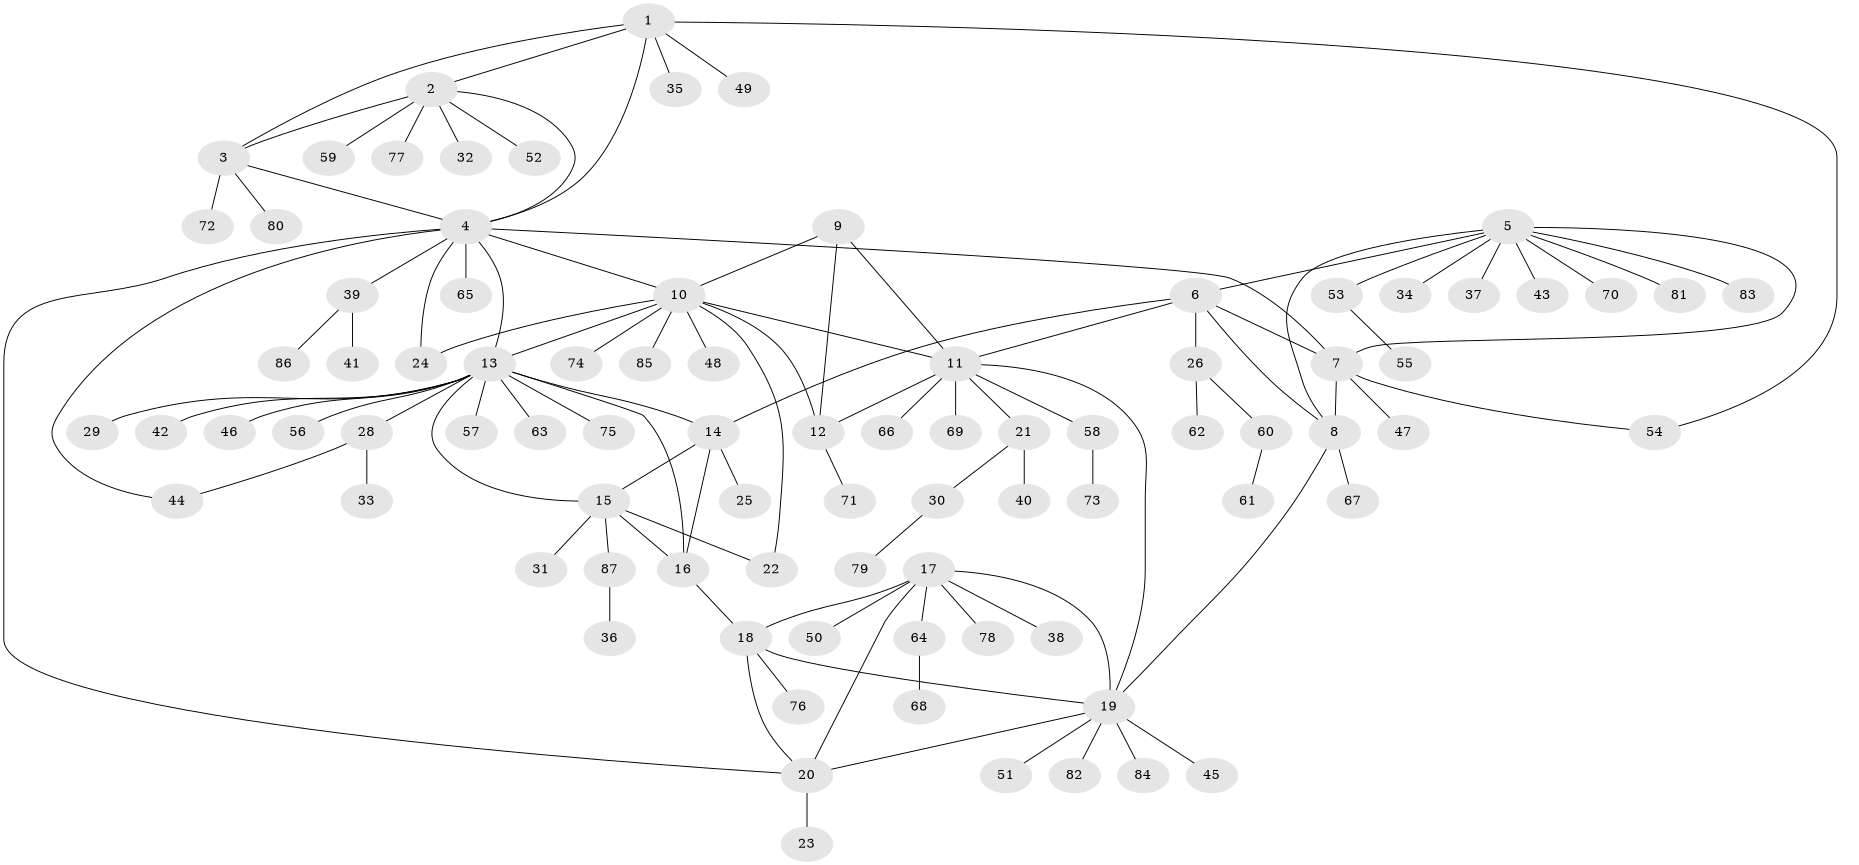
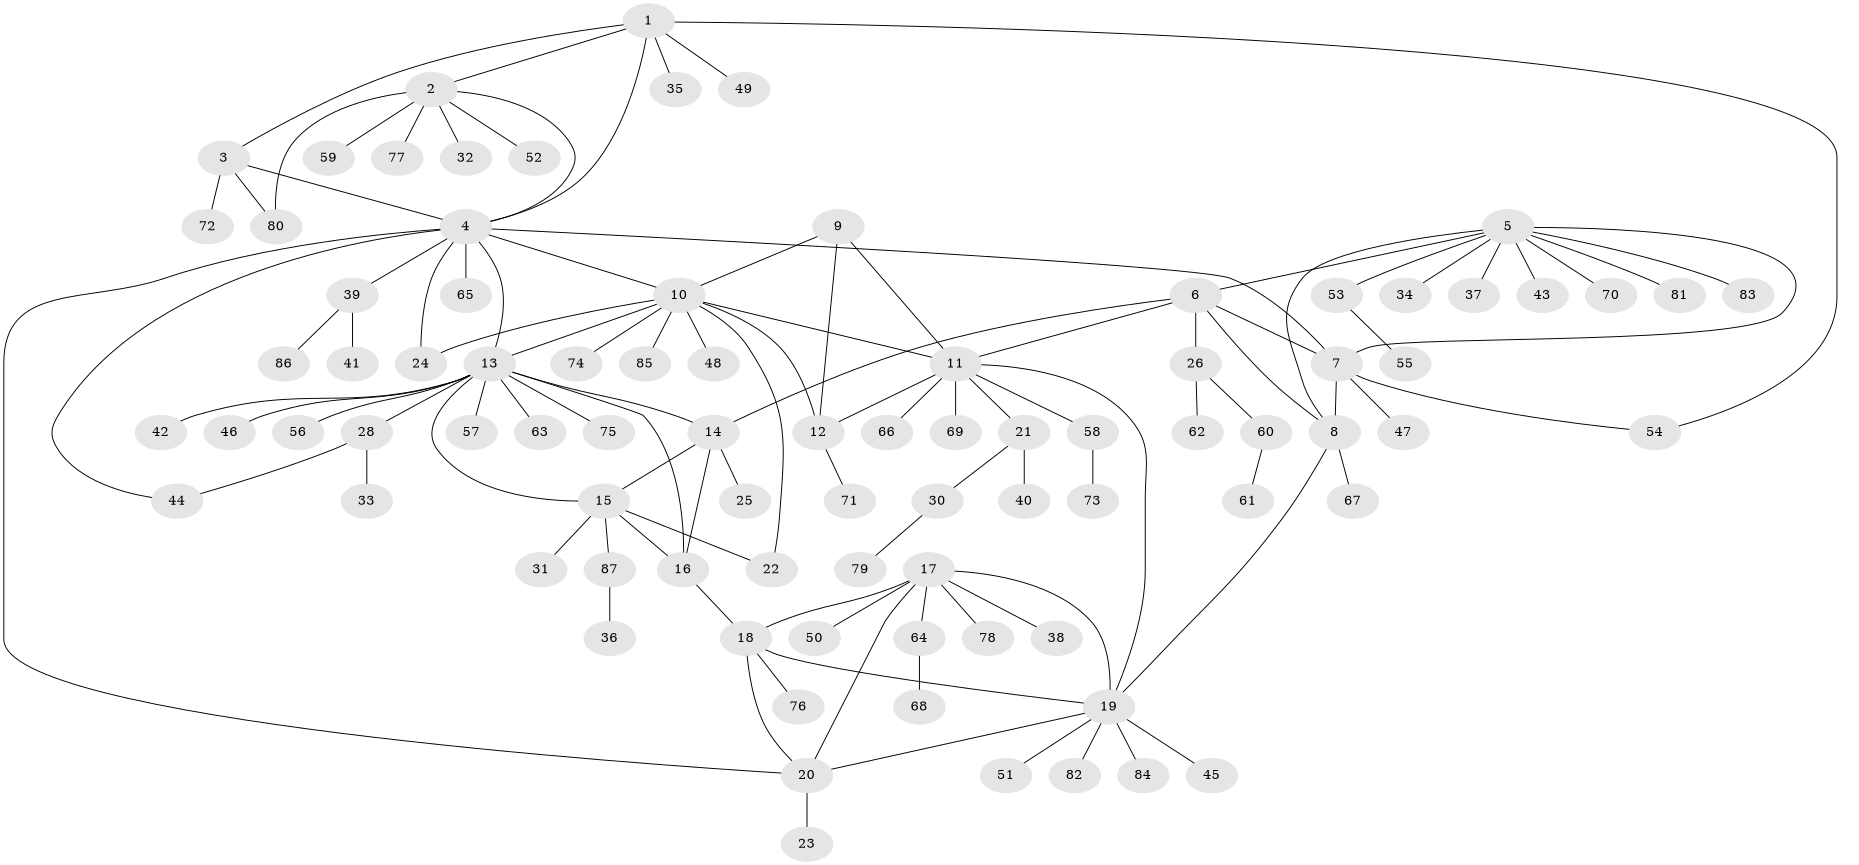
(326, 120) -> (314, 124)
(92, 433) -> none
